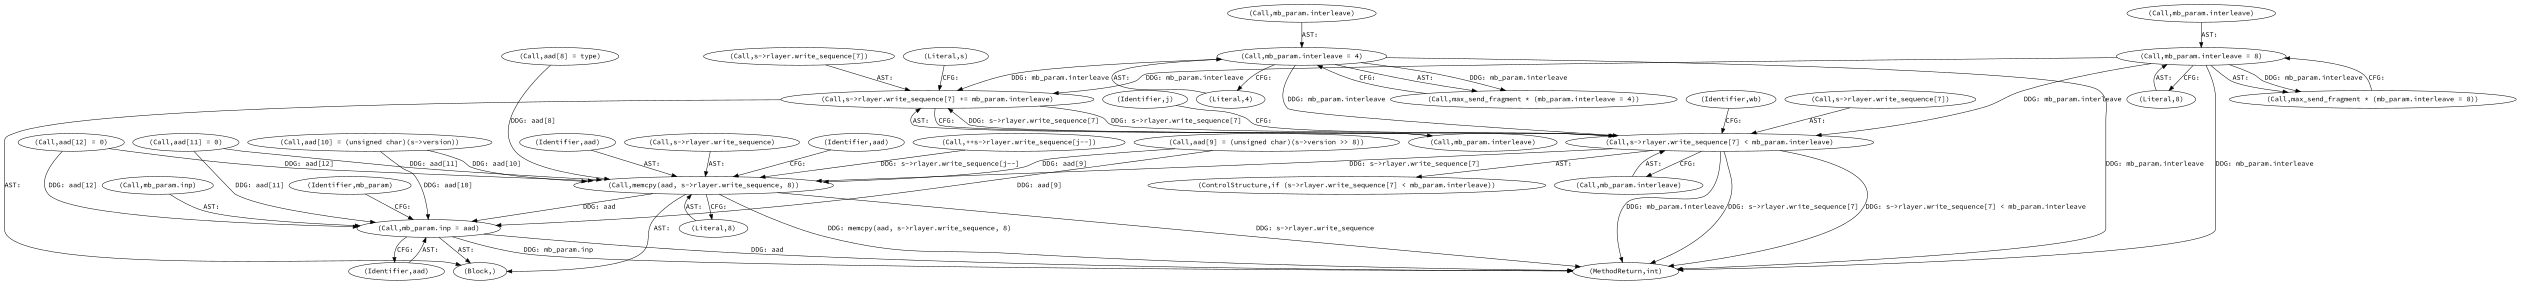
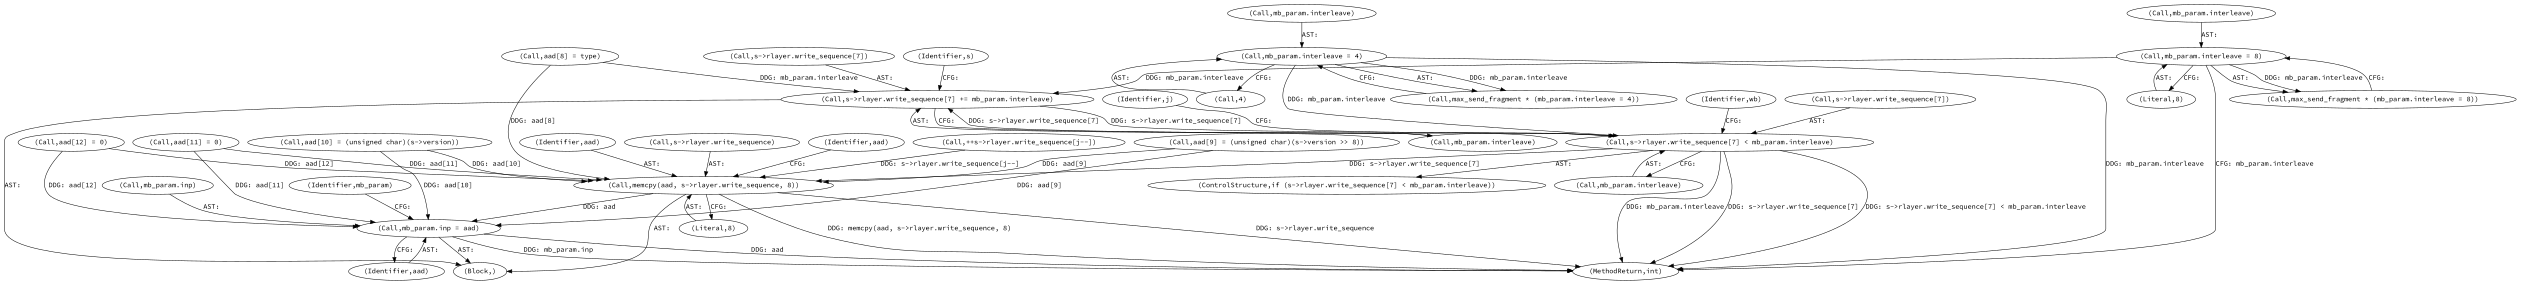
(946, 56) -> (946, 56)
(1091, 66) -> (728, 78)
(1231, 99) -> (1231, 99)
(1988, 106) -> none
(2265, 164) -> (2265, 164)
